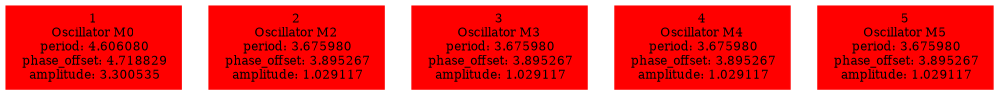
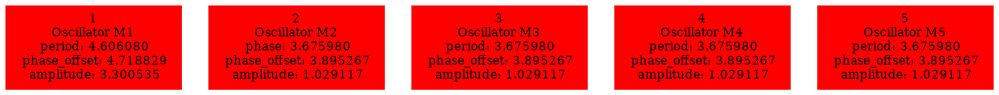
(94, 33) -> (94, 33)
(297, 47) -> (297, 47)
